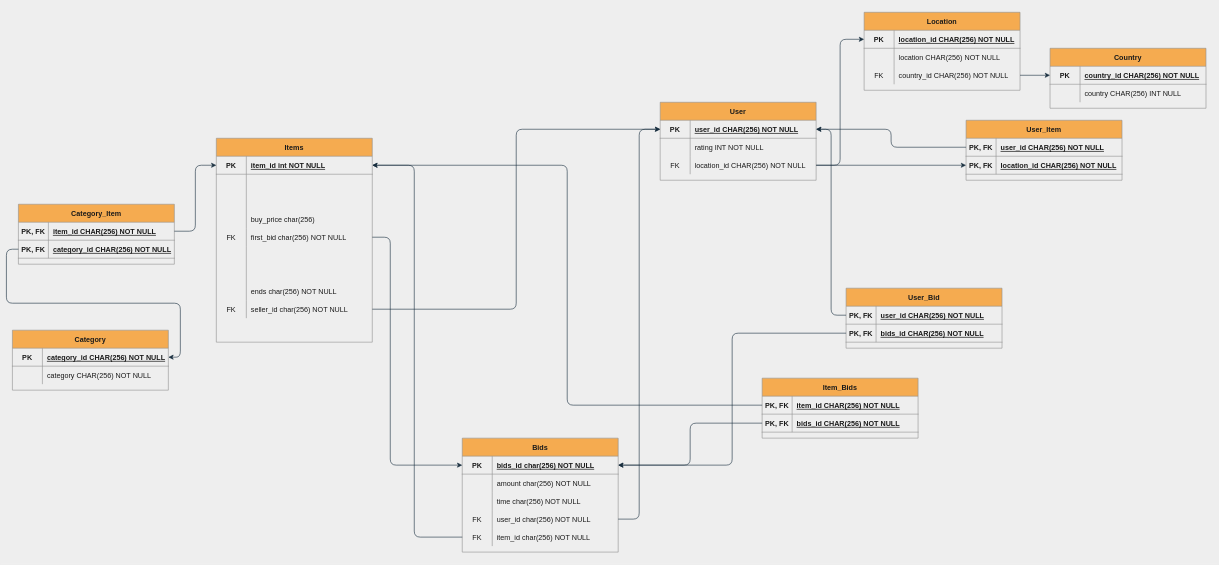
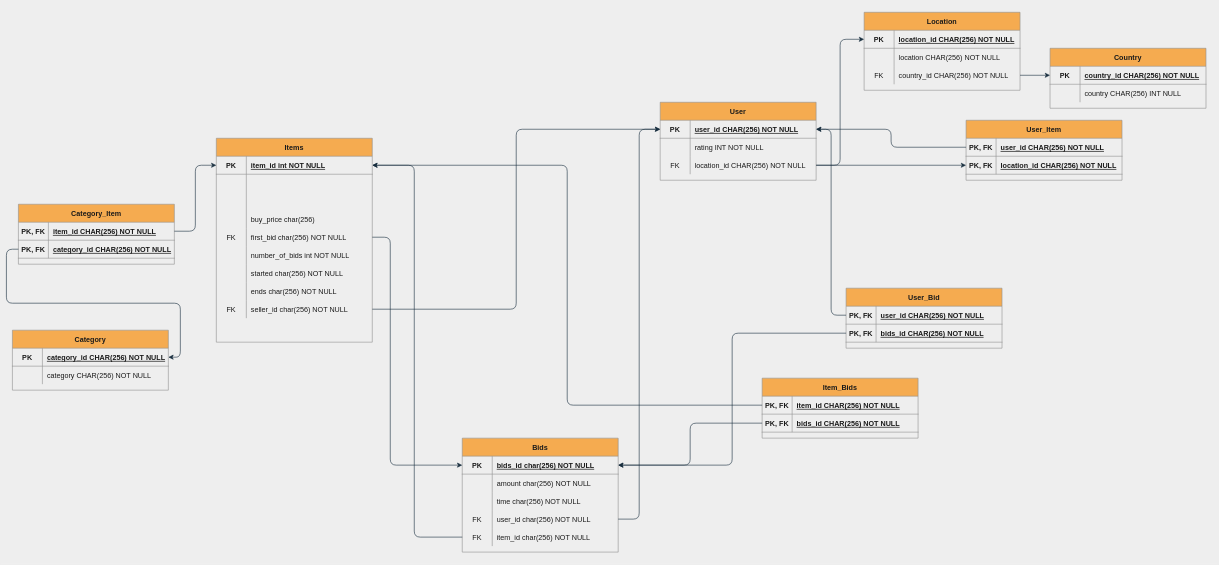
none -> (309, 255)
none -> (309, 273)
